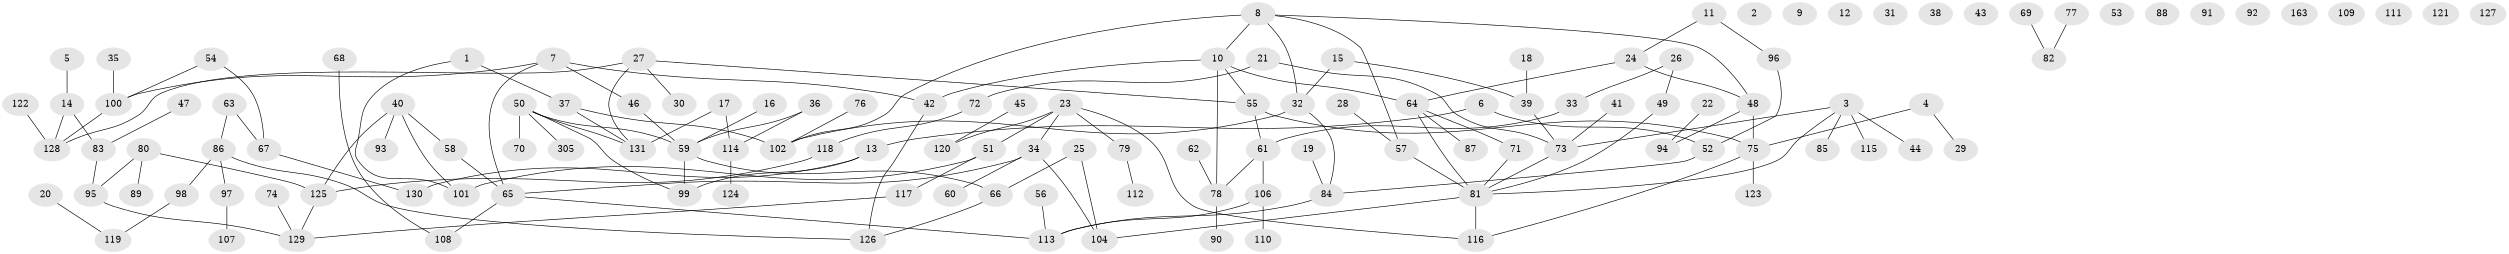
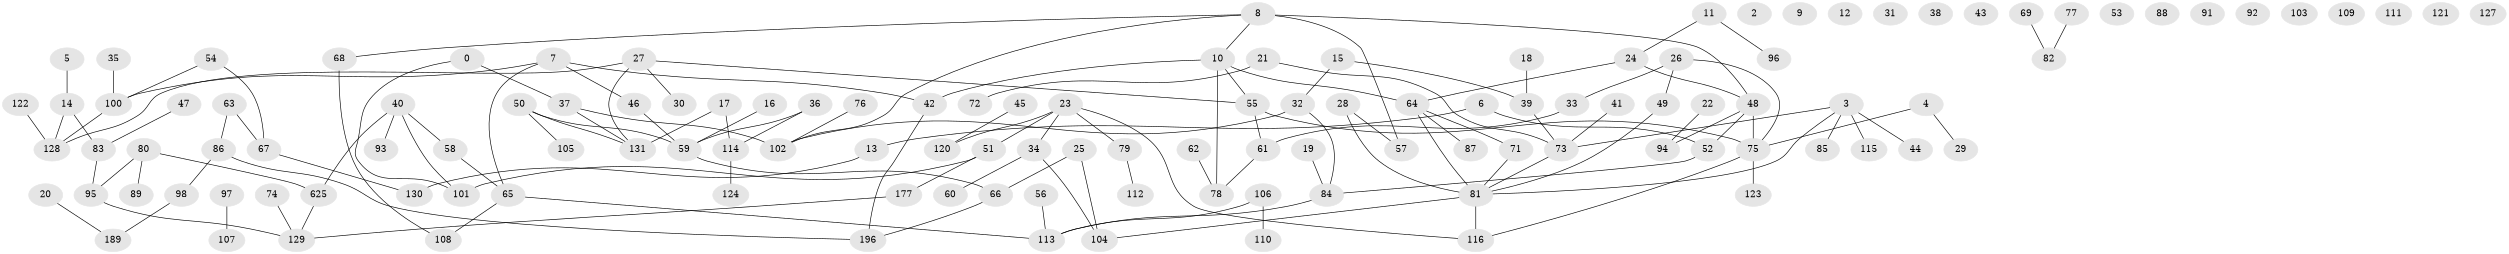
(2299, 14) -> (2299, 14)
(1289, 55) -> (798, 29)
(467, 59) -> (467, 59)
none -> (1762, 80)
(1765, 122) -> (1731, 127)
(519, 150) -> none
(566, 150) -> (566, 150)
(825, 150) -> none
(223, 172) -> none
(1263, 172) -> none
(1439, 172) -> (1392, 170)
(774, 182) -> none
(319, 195) -> (319, 195)
(684, 195) -> none
(904, 195) -> (904, 195)
(113, 240) -> (113, 240)
(868, 240) -> (868, 240)
(1217, 240) -> none
